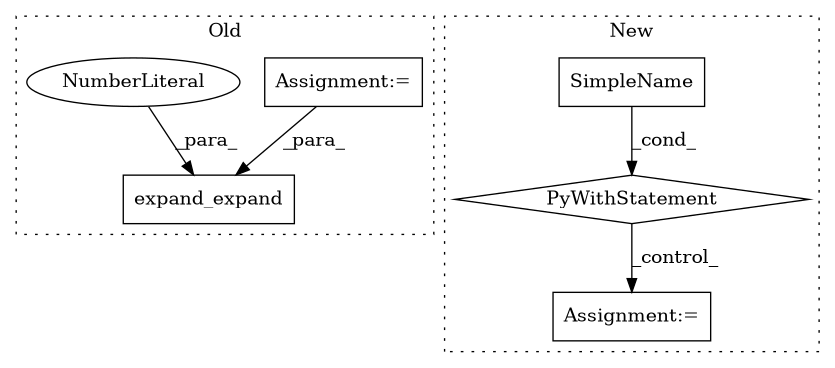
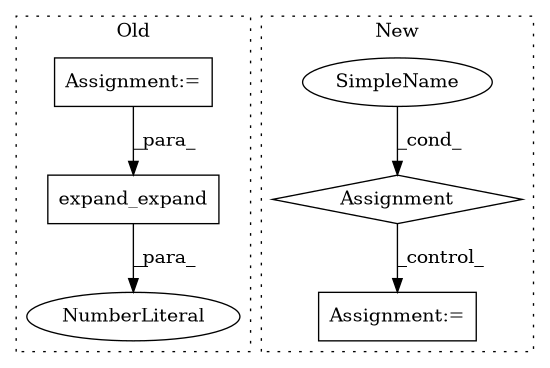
(632, 82) -> (397, 82)
(167, 135) -> (133, 251)
(632, 199) -> (397, 199)
